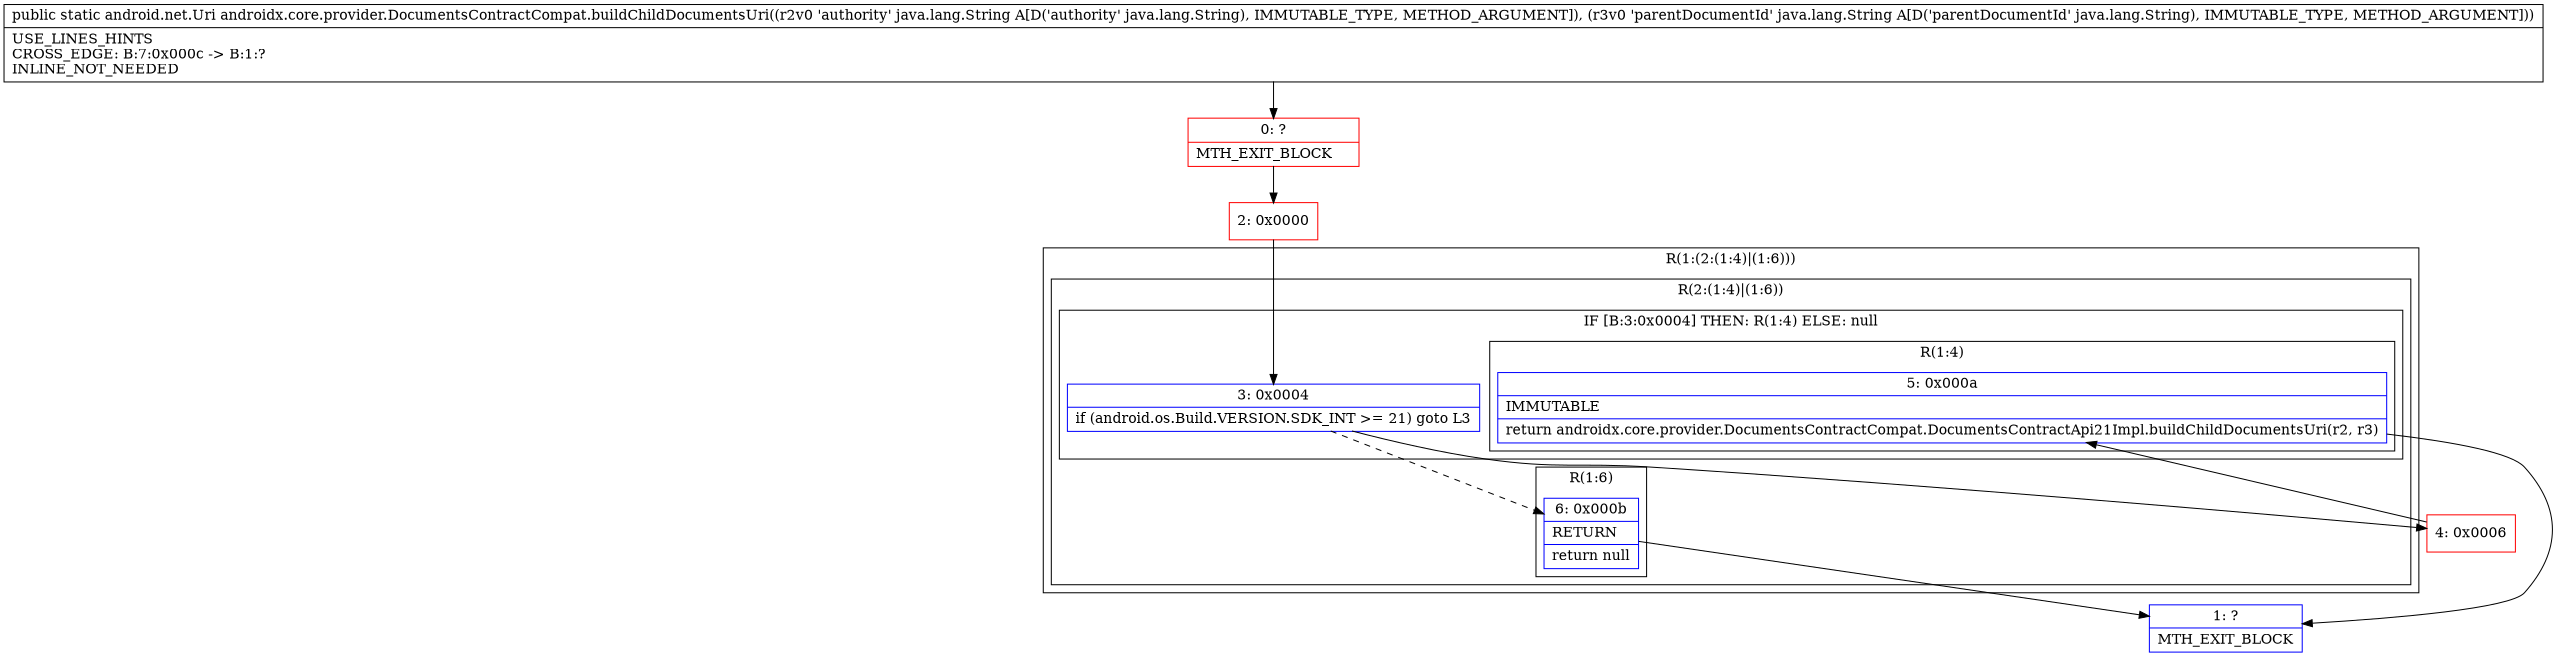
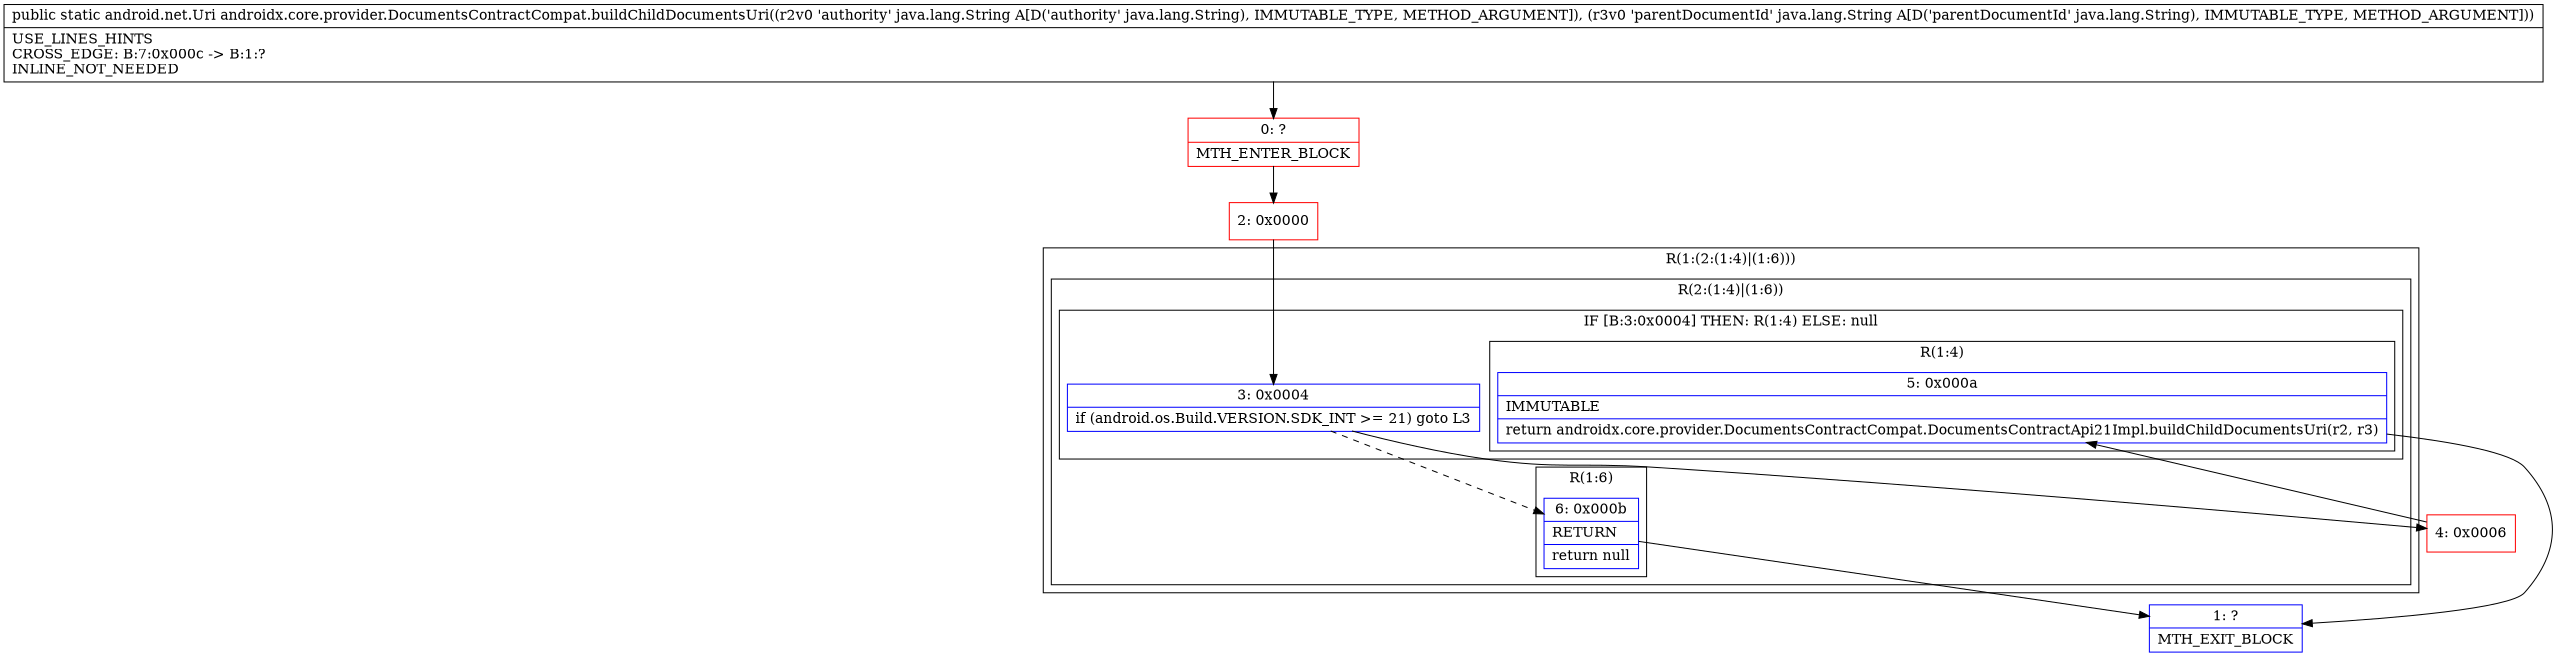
(1264, 154) -> (1274, 154)
